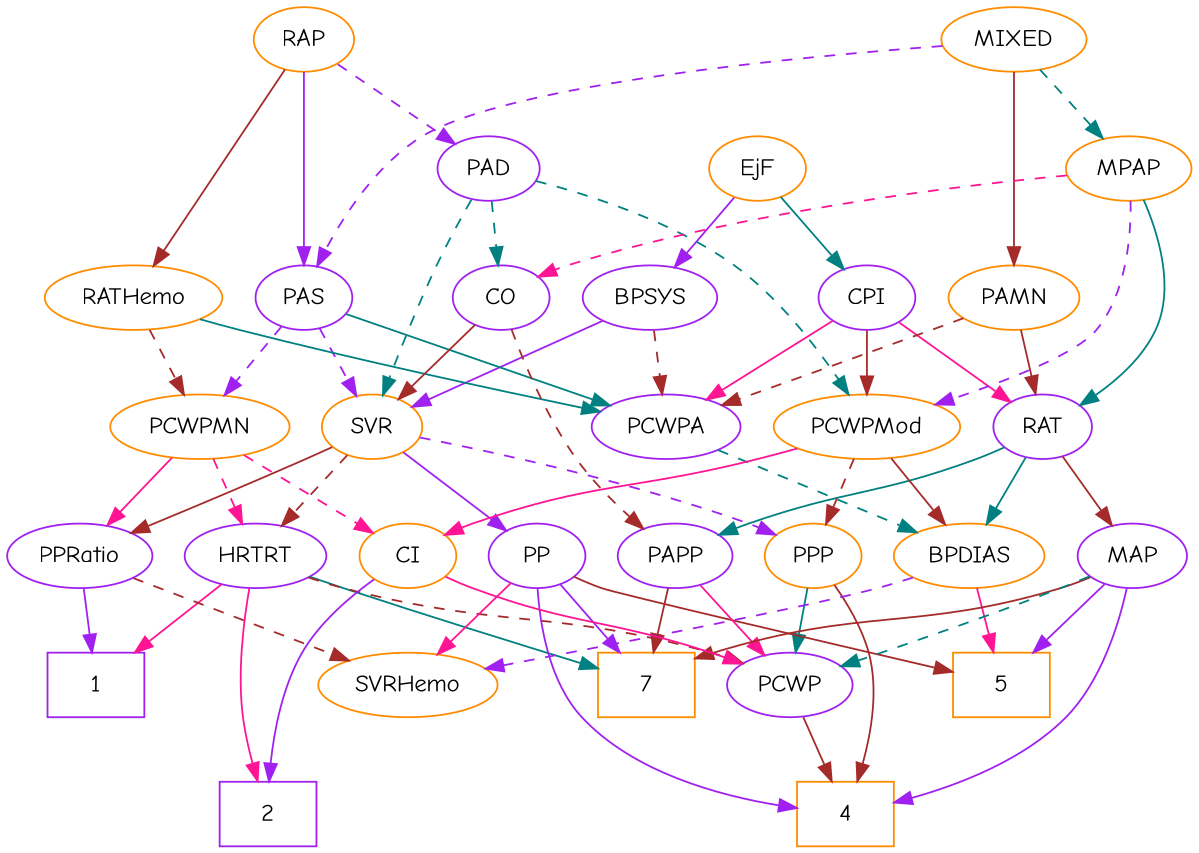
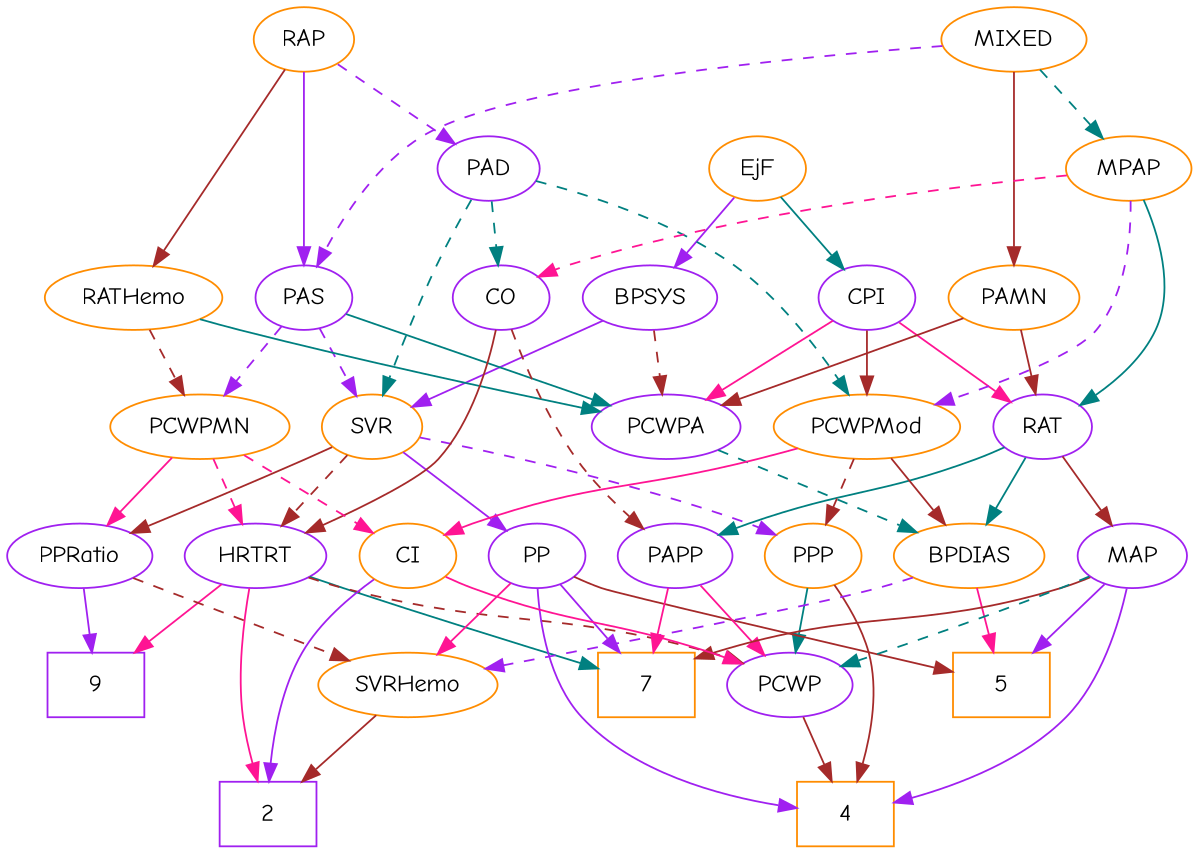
(440, 359) -> (441, 455)
(851, 359) -> (851, 359)
(662, 615) -> (662, 615)
(96, 685) -> (96, 685)
none -> (346, 742)
